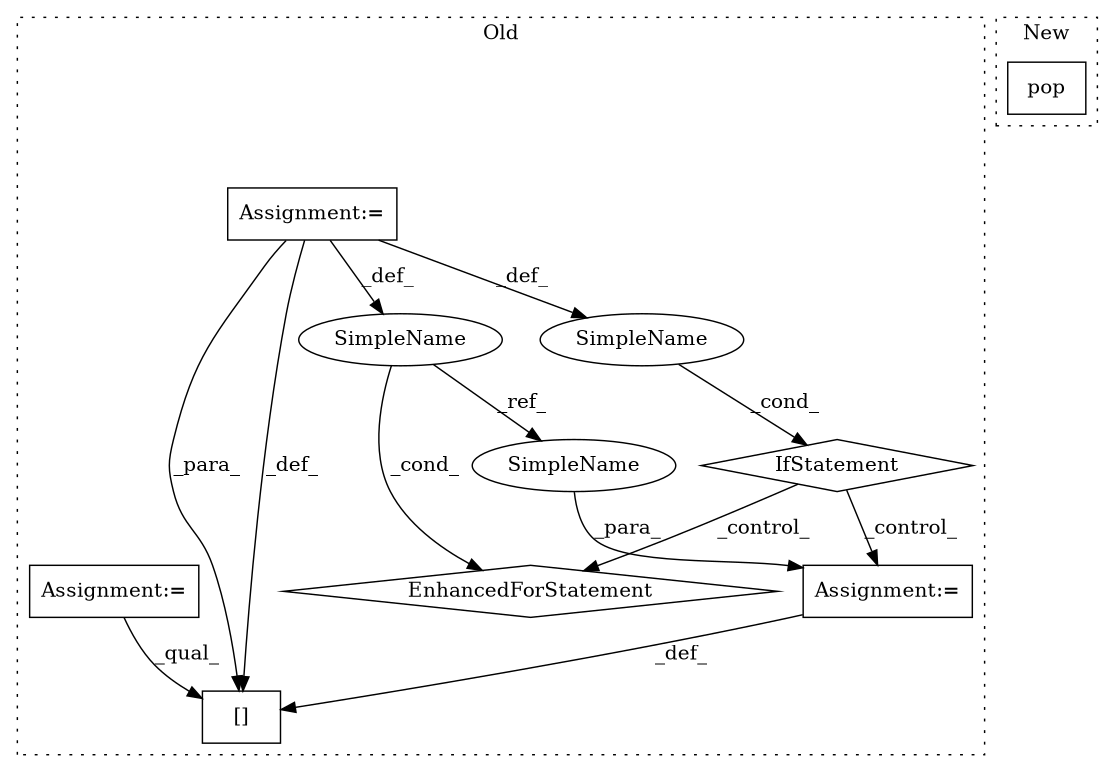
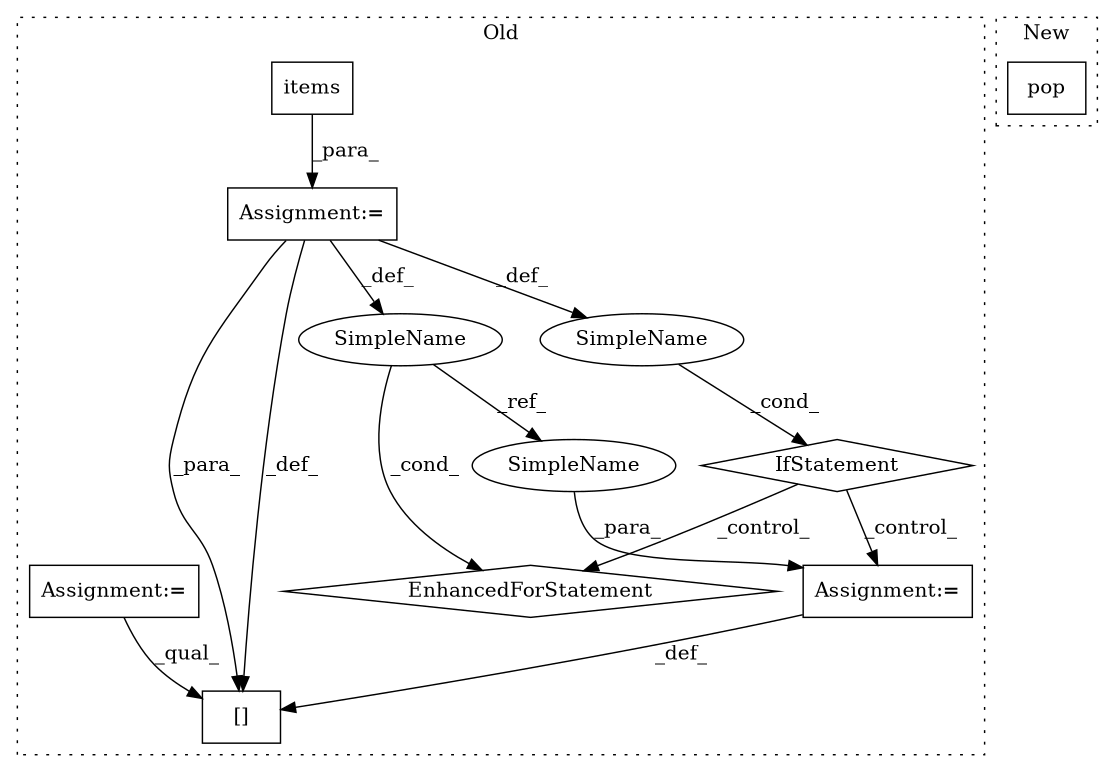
none -> (312, 88)
